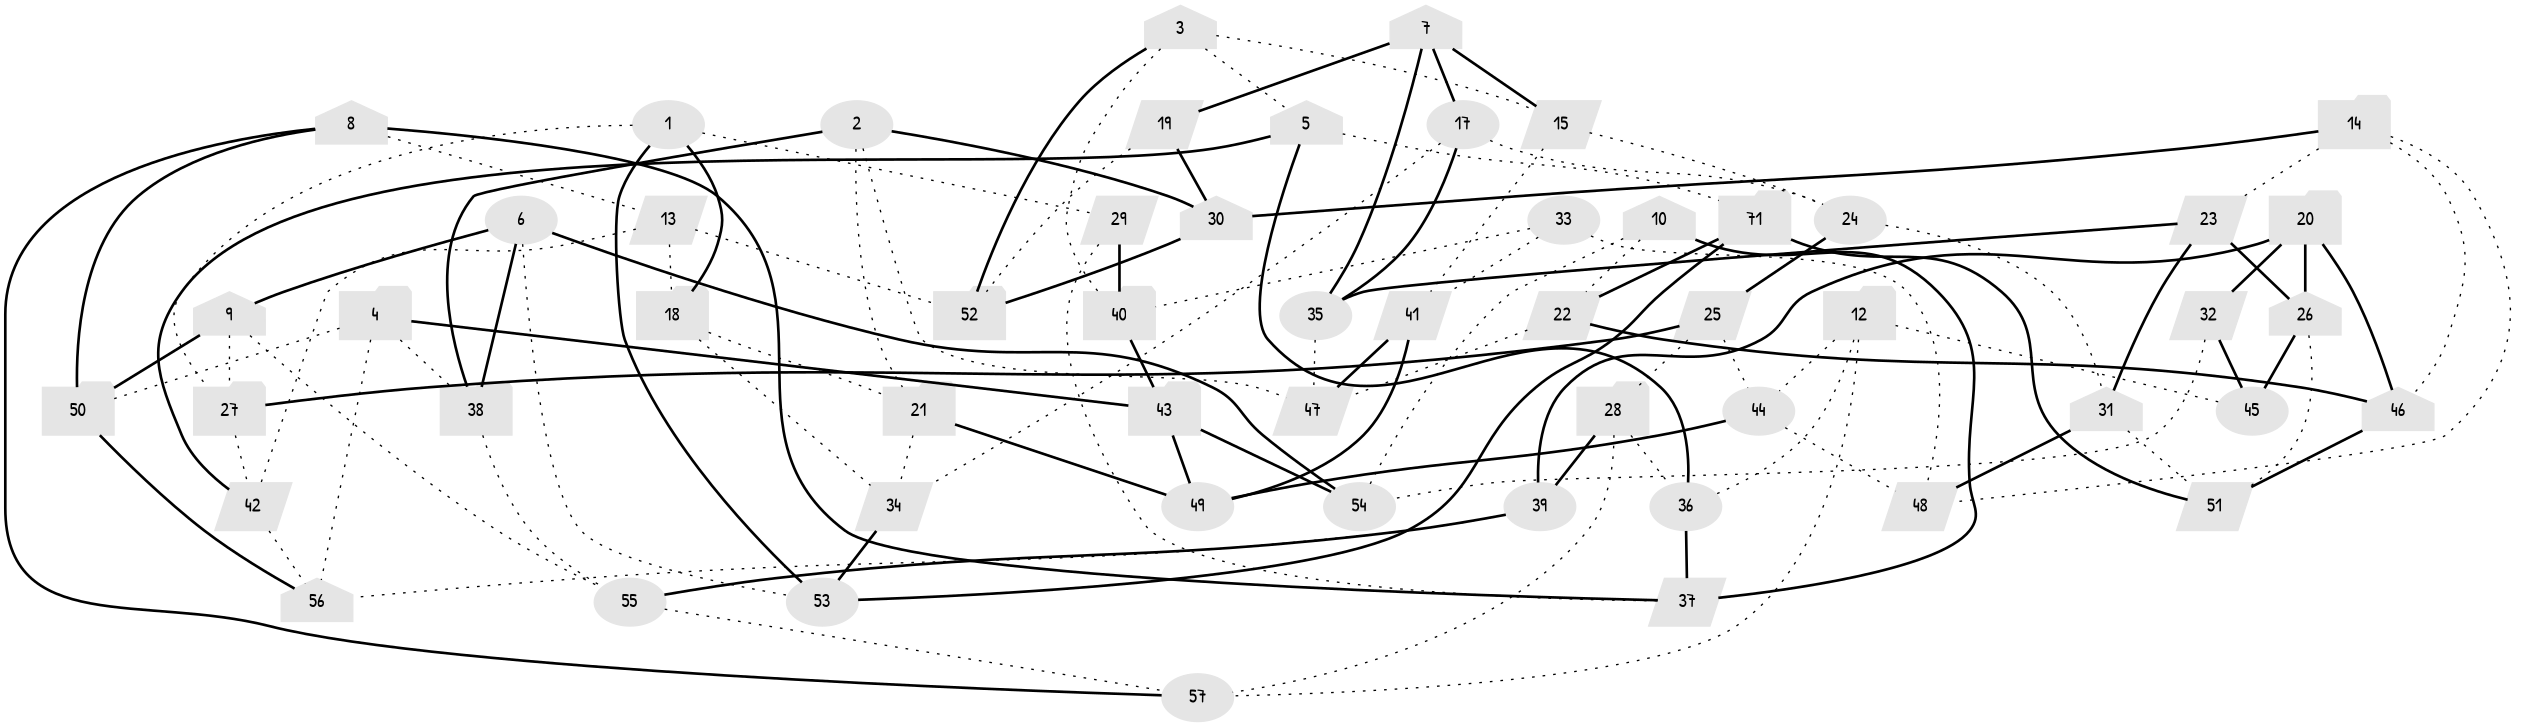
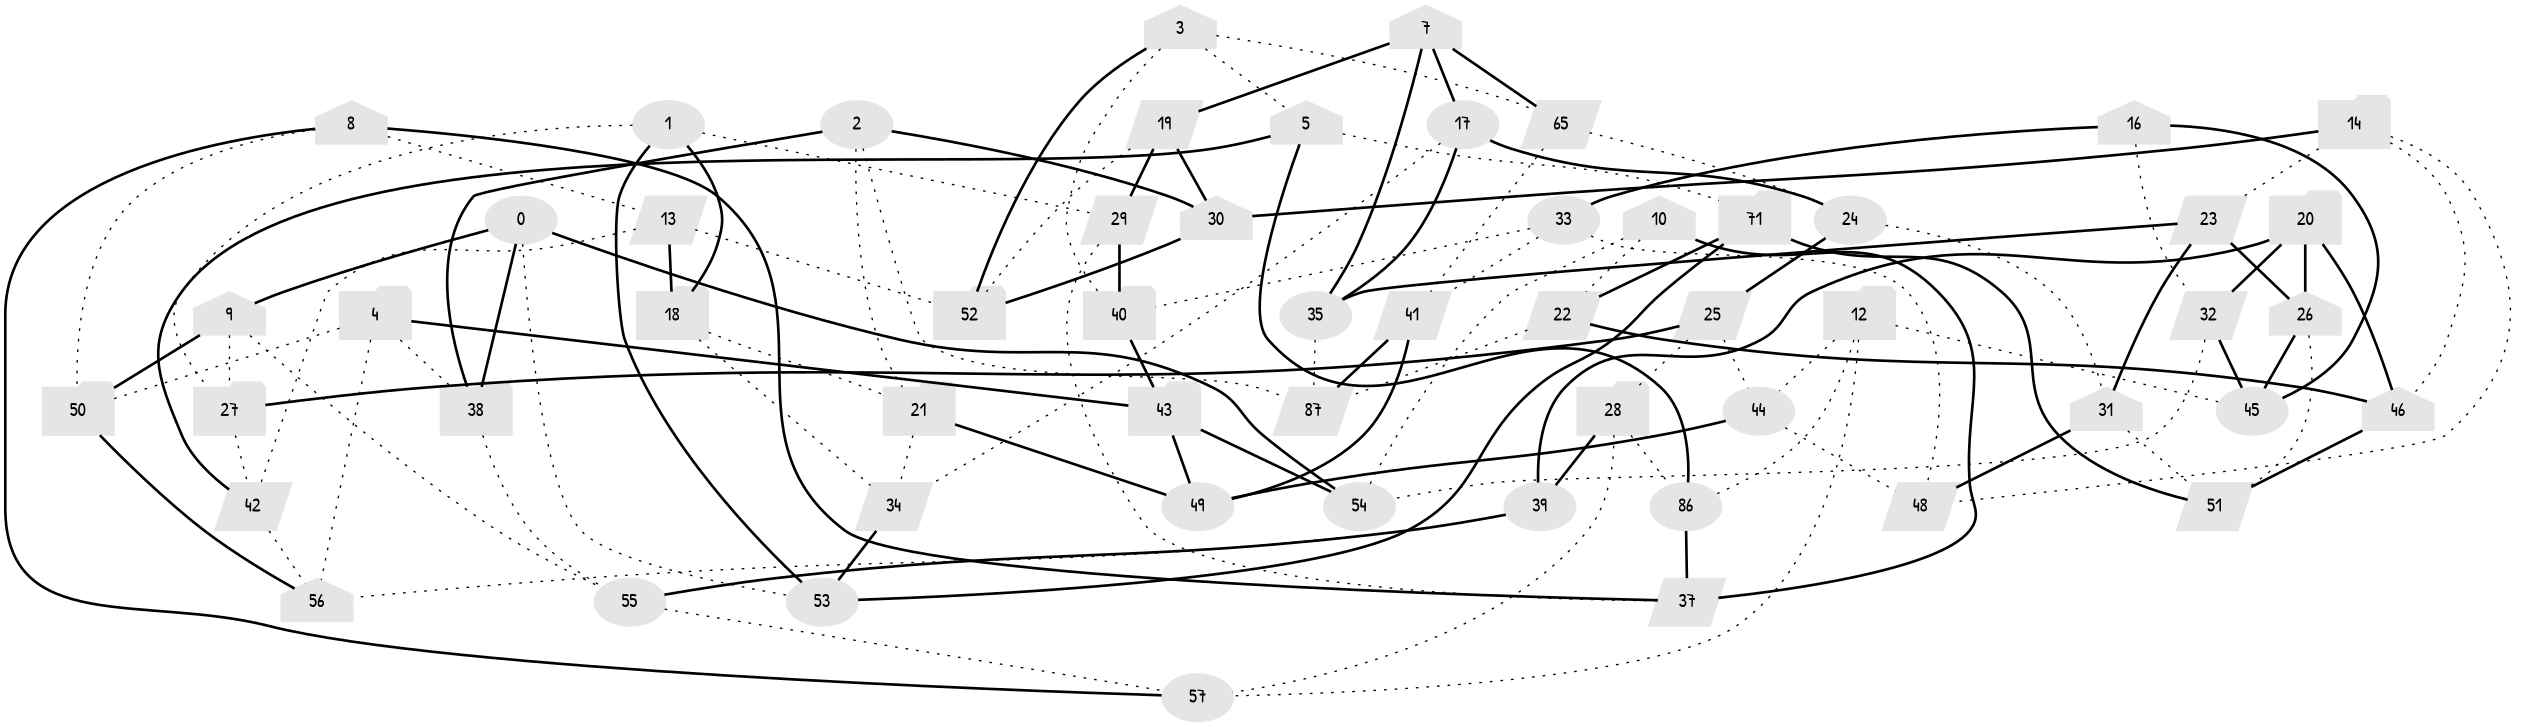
(1561, 125) -> (1561, 125)
none -> (2134, 125)
(1657, 172) -> (1657, 172)
none -> (1142, 173)
(133, 202) -> (133, 202)
(521, 220) -> (521, 220)
(670, 265) -> (670, 265)
(1313, 411) -> (1313, 411)
(1686, 507) -> (1686, 507)
